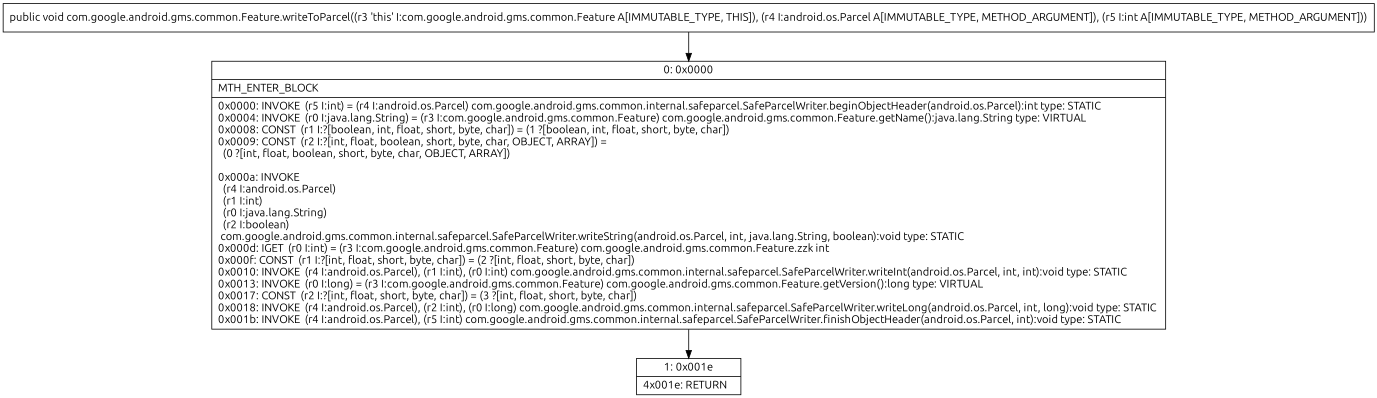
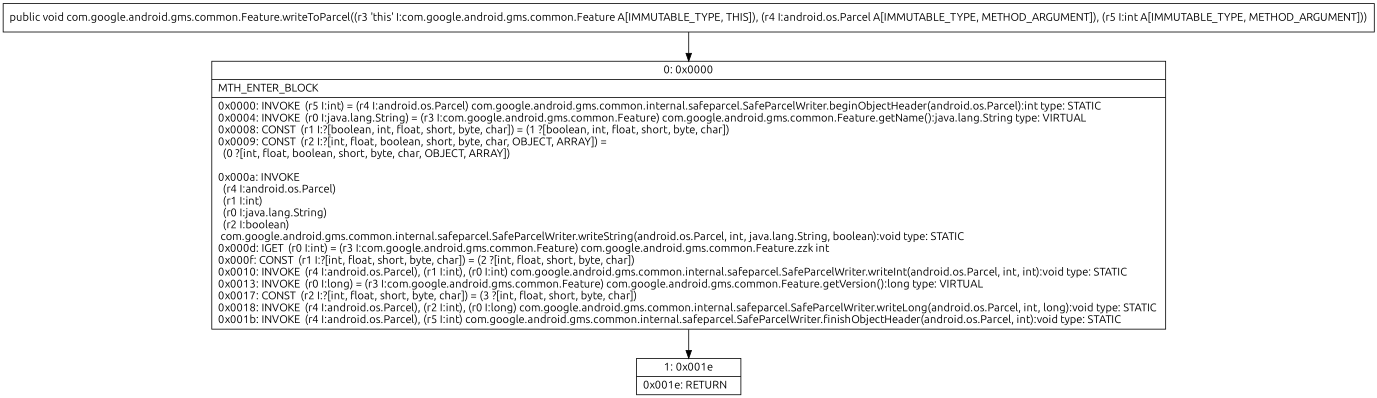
(689, 385) -> (689, 385)
